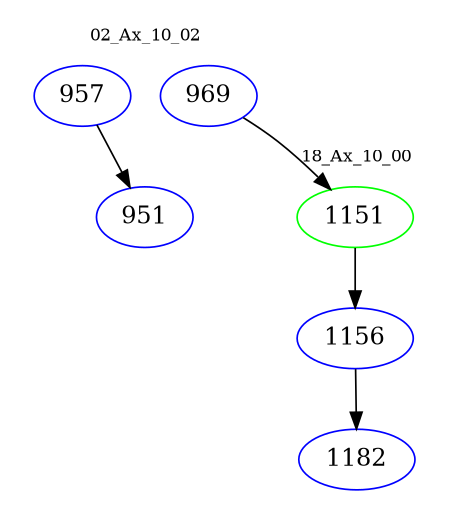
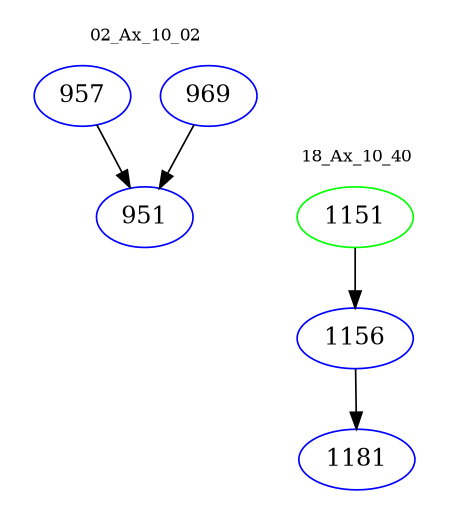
(295, 156) -> (181, 149)
(357, 157) -> (357, 157)
(357, 460) -> (357, 460)
